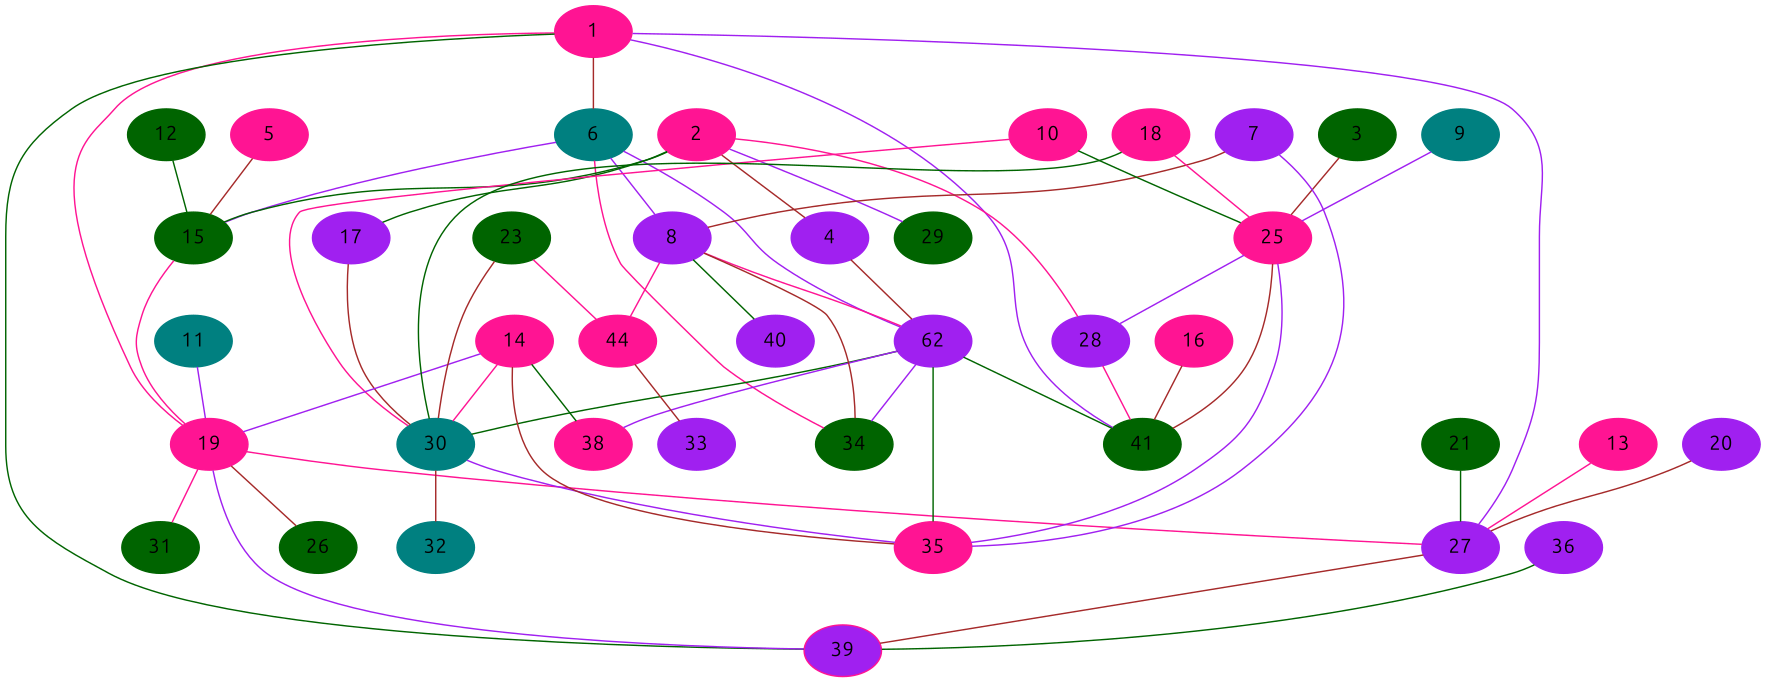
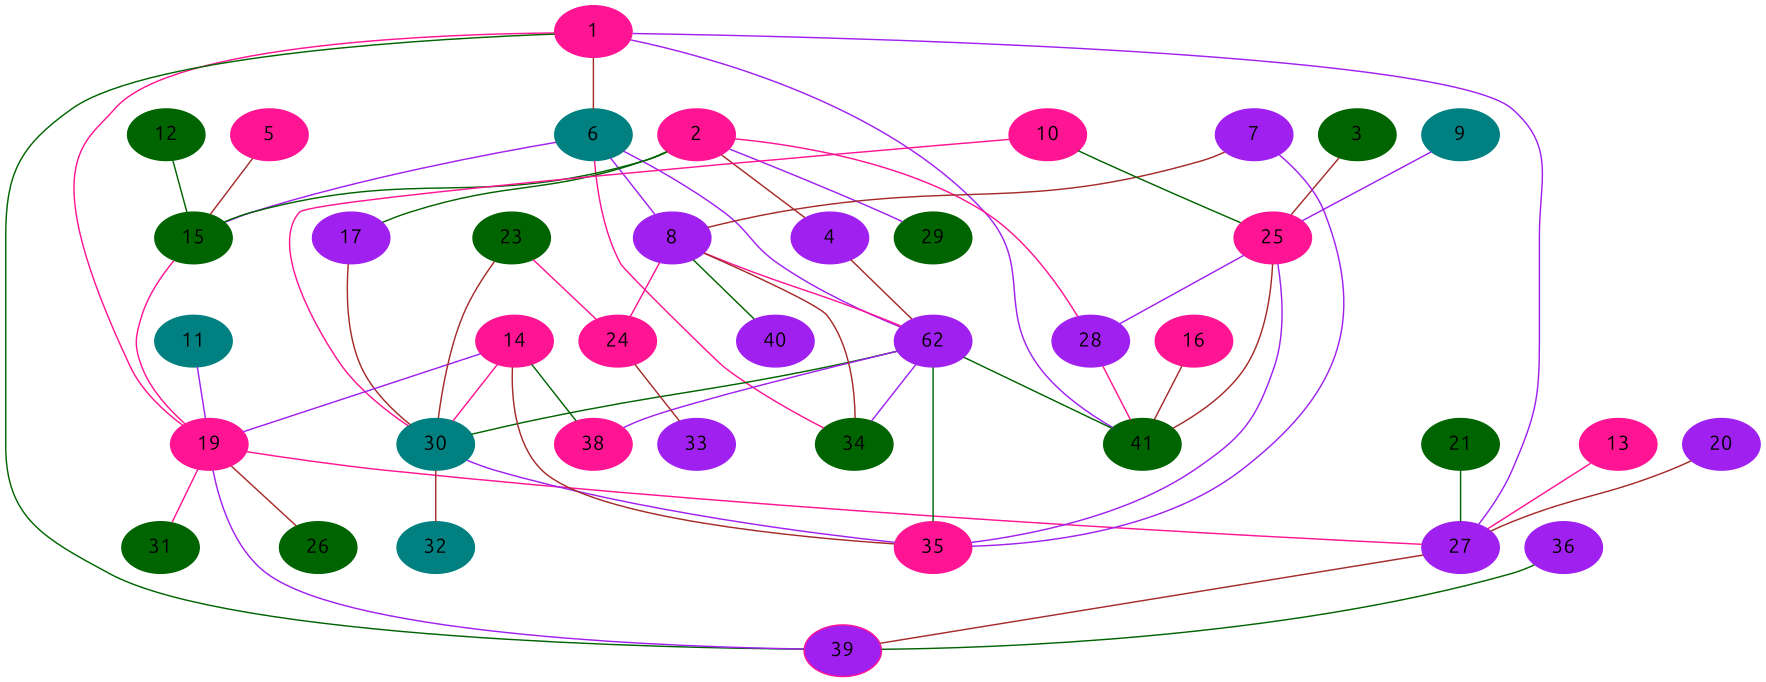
(1151, 135) -> none
(618, 341) -> (618, 341)
